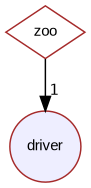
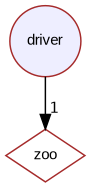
(45, 78) -> (45, 96)
